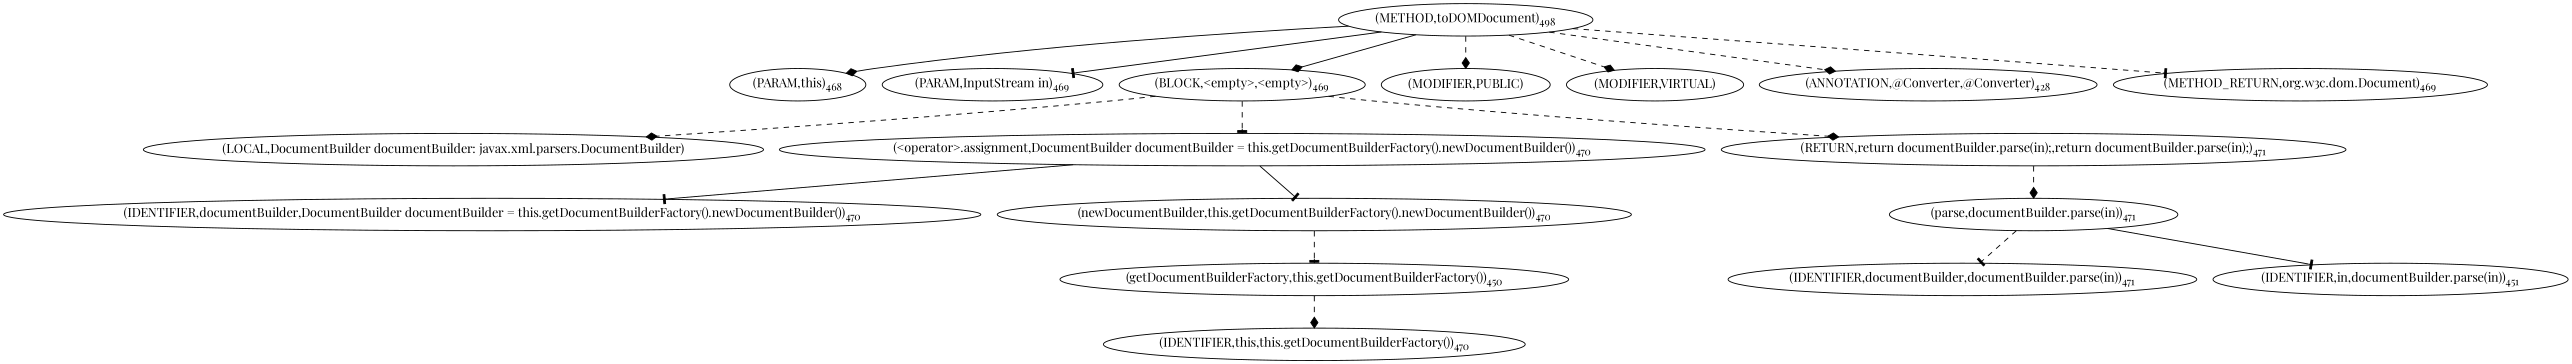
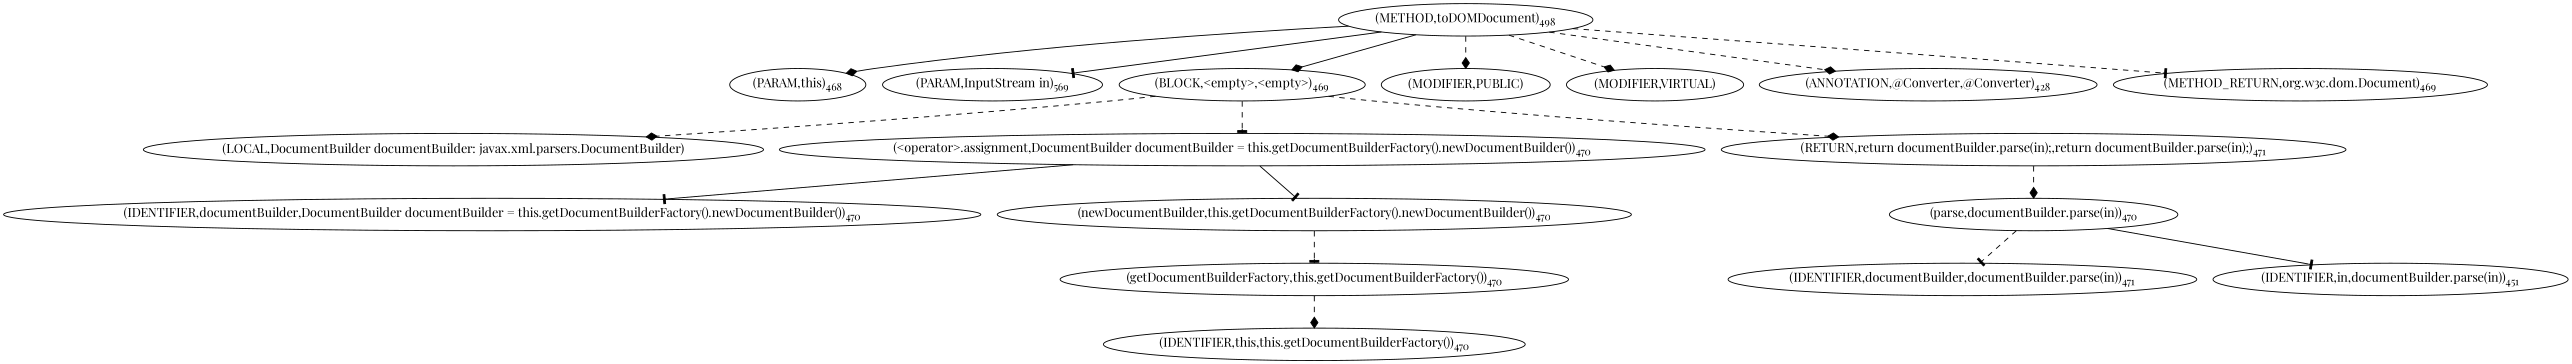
(1061, 83) -> (1061, 83)
(2130, 213) -> (2130, 213)
(1495, 278) -> (1495, 278)
